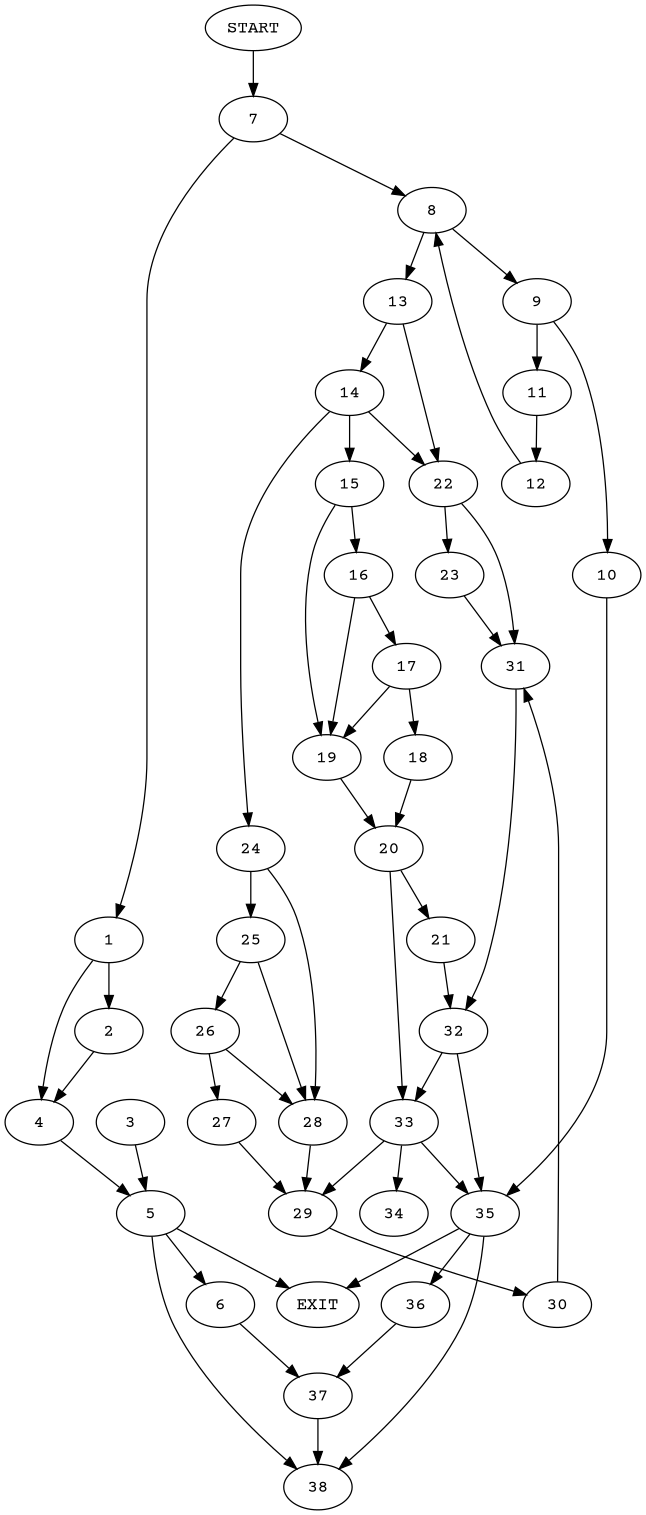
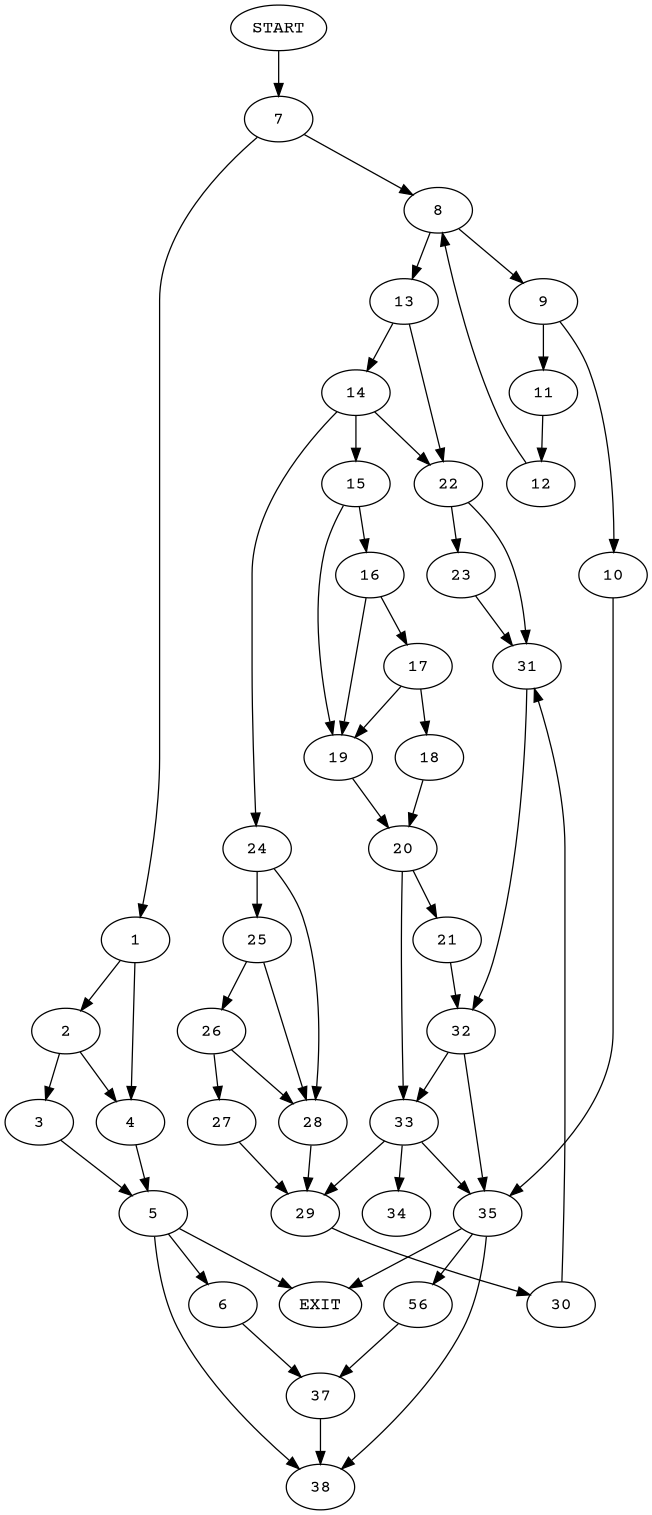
none -> (54, 1071)
(415, 1305) -> (418, 1305)
